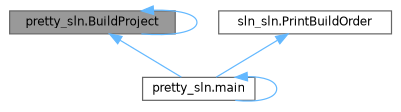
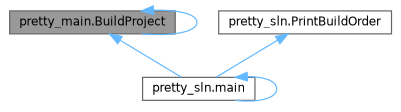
(92, 22) -> (92, 22)
(305, 22) -> (305, 22)
